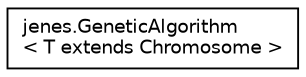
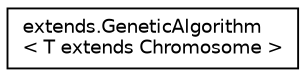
(153, 38) -> (153, 38)
